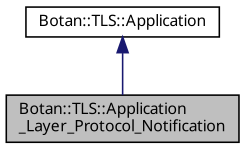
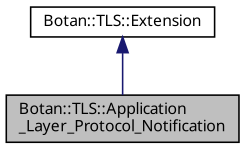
(123, 22) -> (123, 22)
